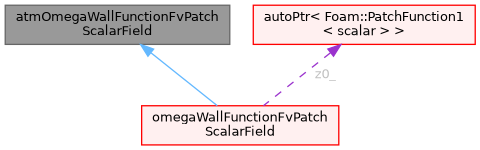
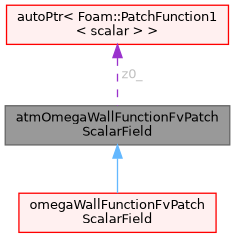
(297, 79) -> (118, 82)
